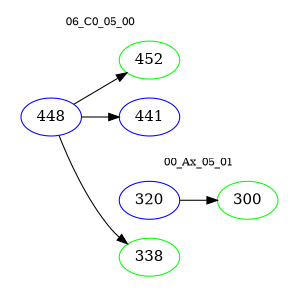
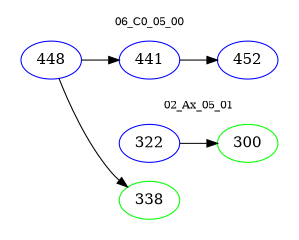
(149, 60) -> (248, 60)
(96, 91) -> (193, 60)
(199, 163) -> (199, 106)
(149, 200) -> (149, 143)
